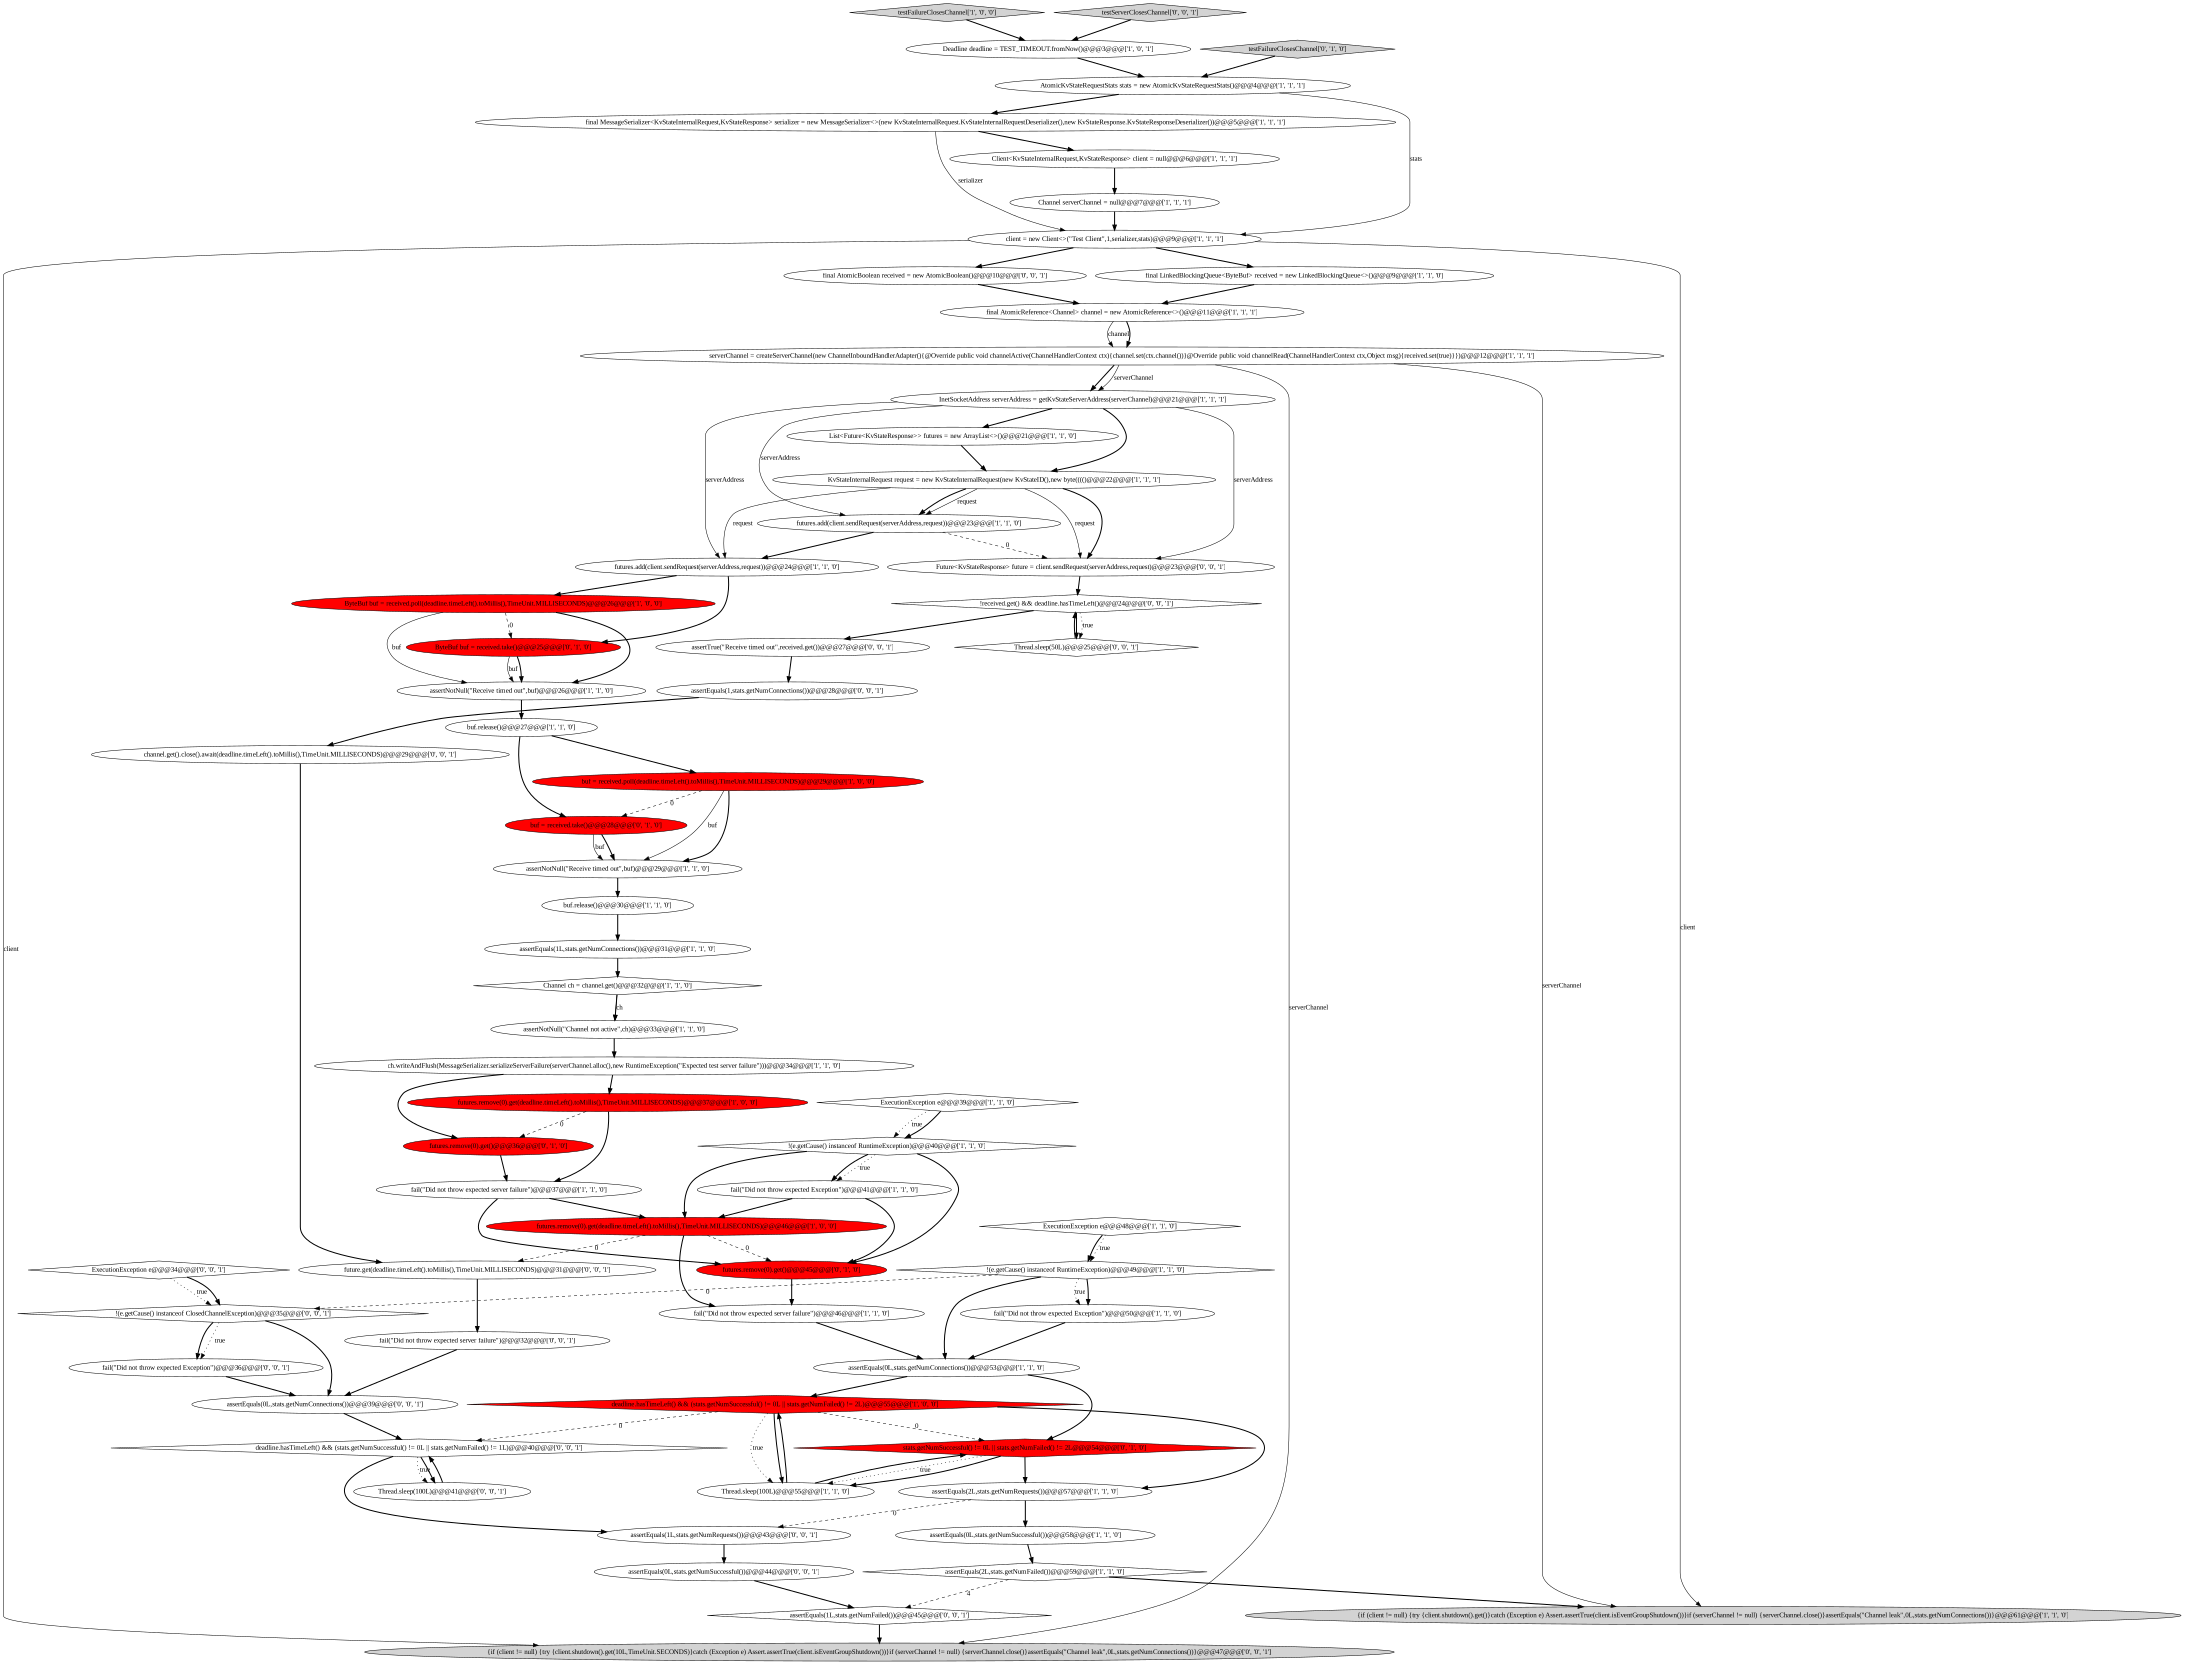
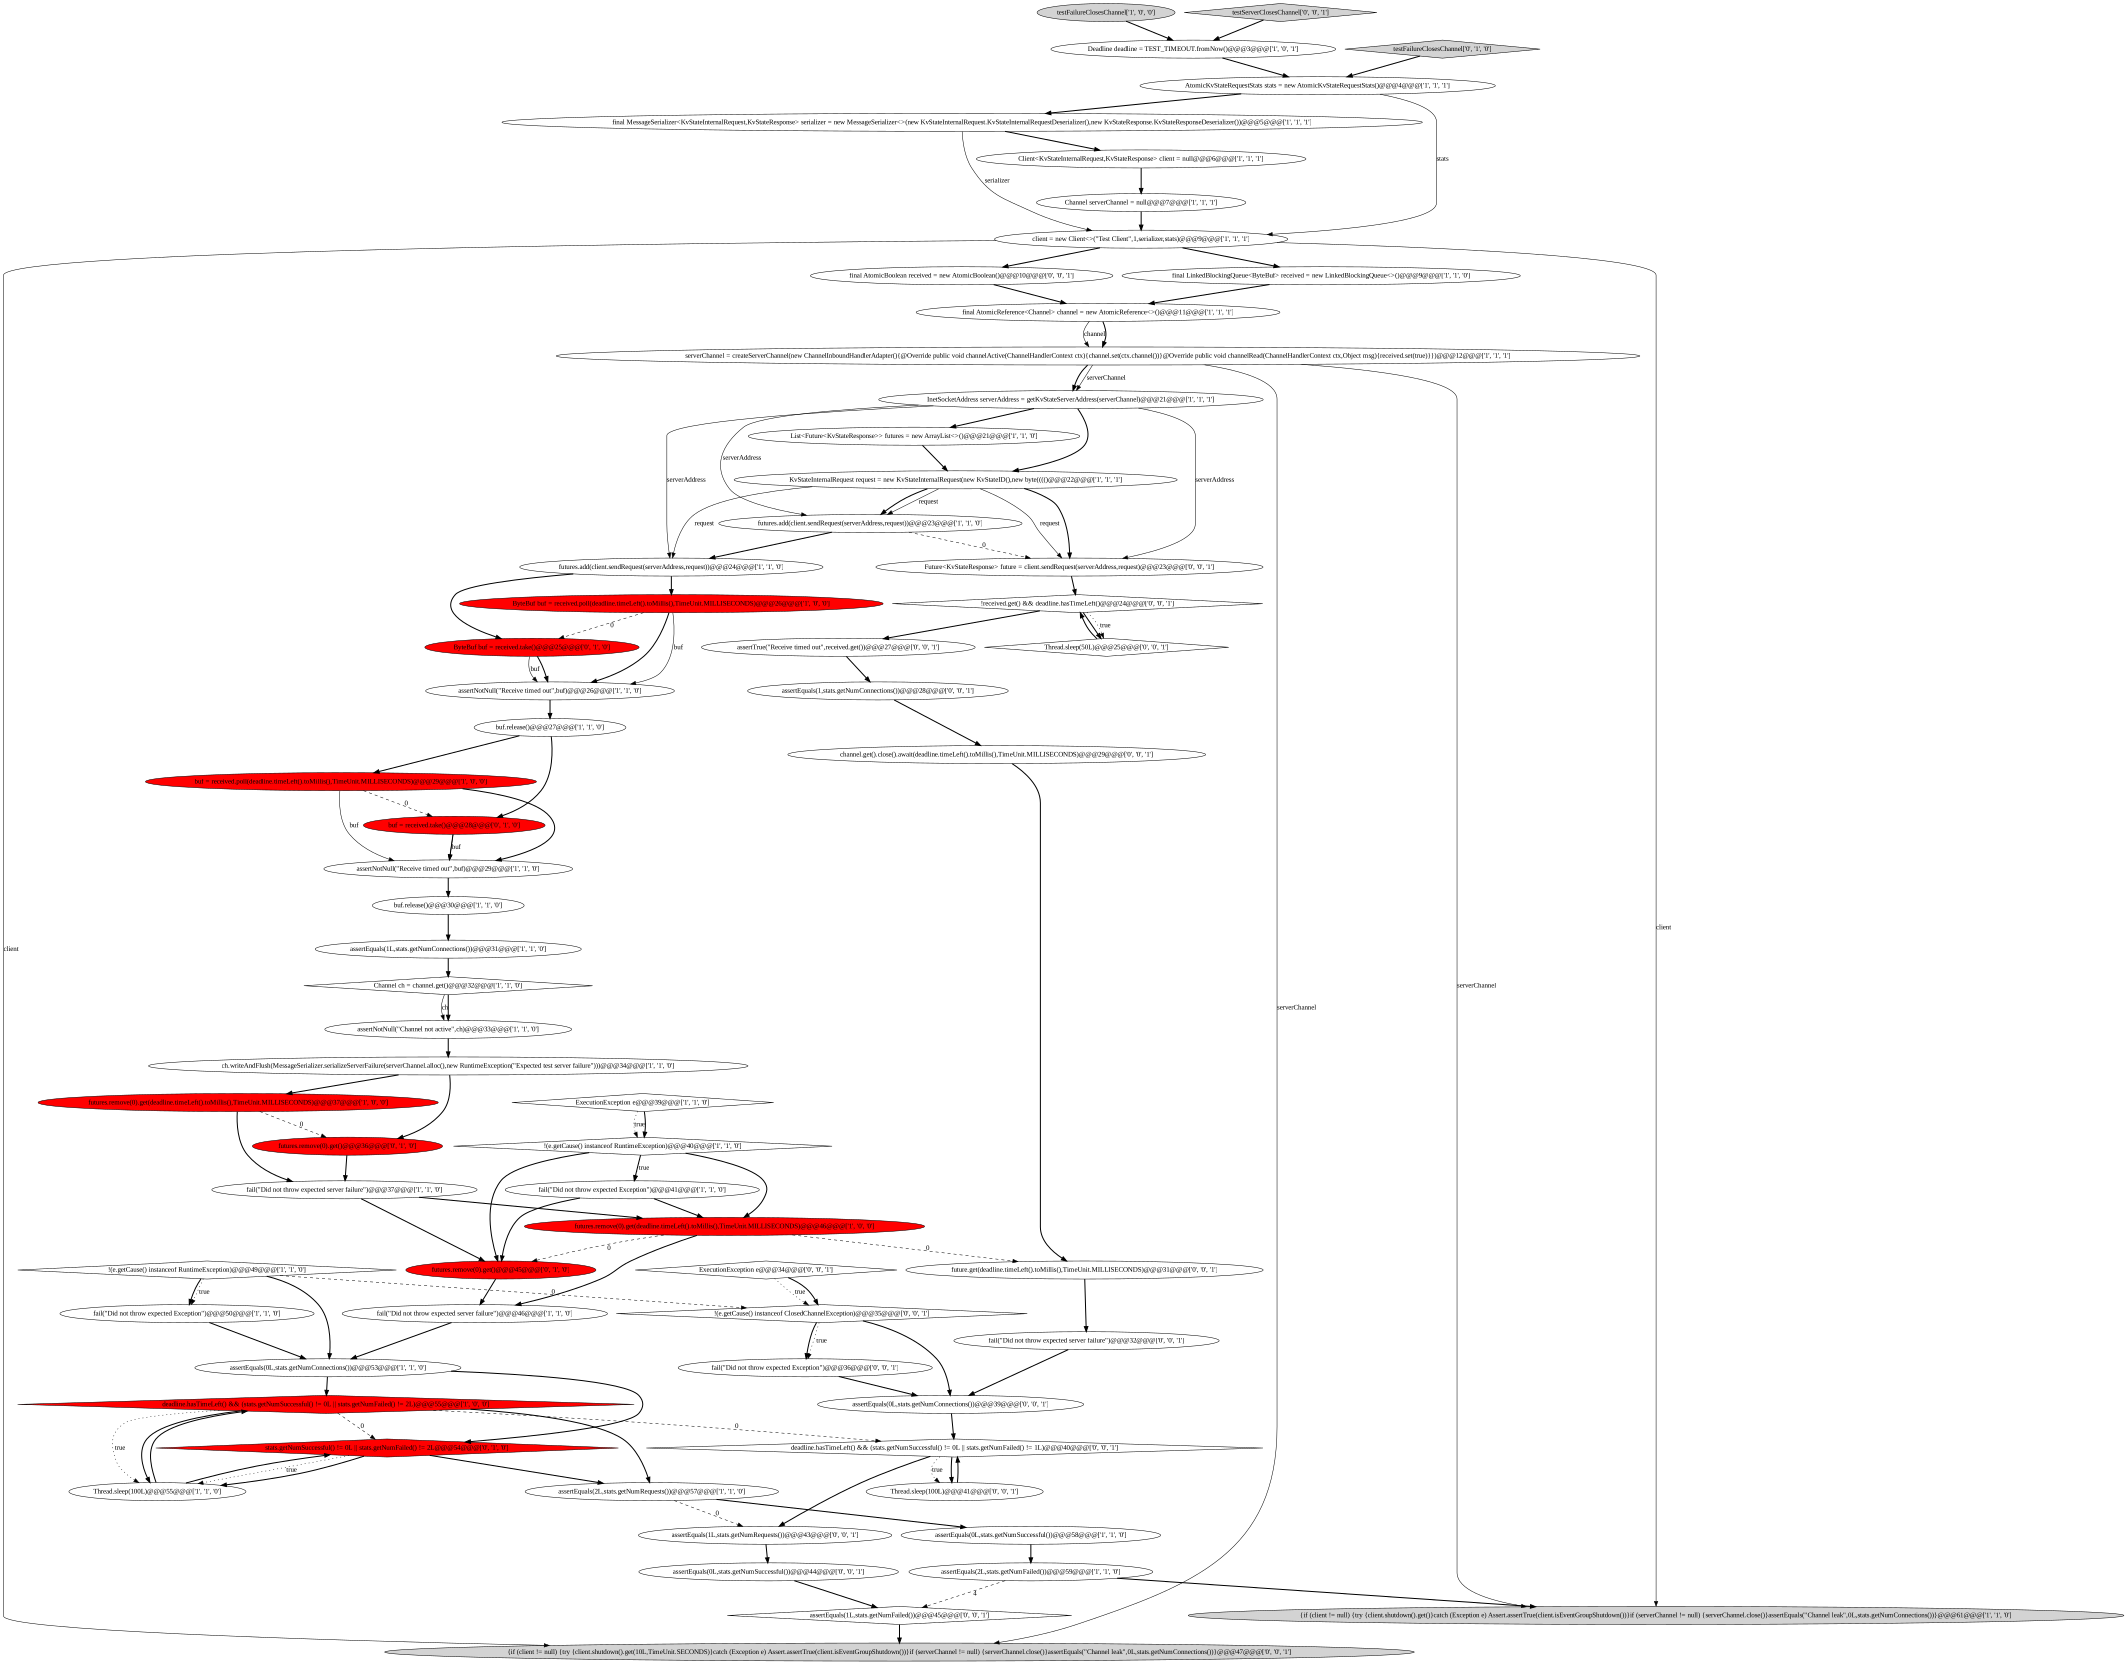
(947, 13) -> (1106, 13)
(1110, 1226) -> none
(1035, 1572) -> (1031, 1572)
